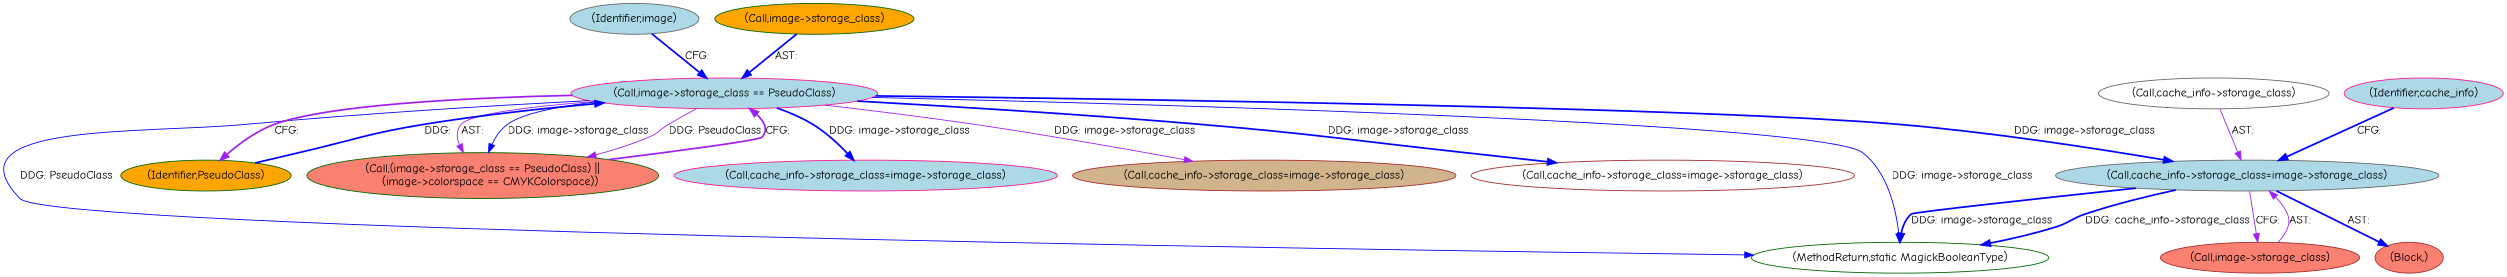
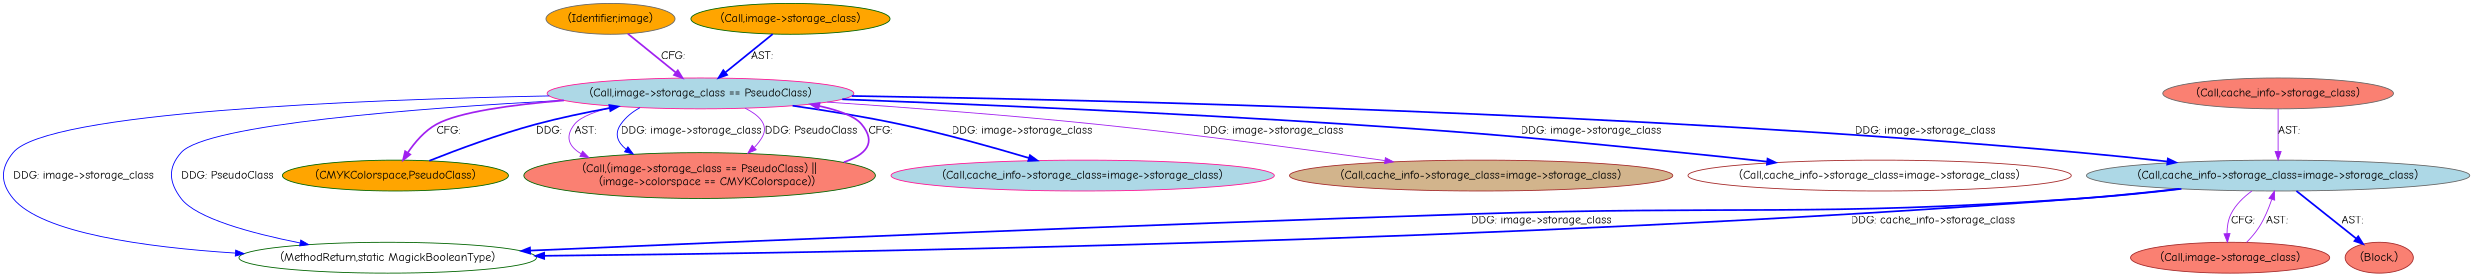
(634, 19) -> (611, 19)
(676, 53) -> (652, 53)
(2214, 93) -> (2278, 93)
(2424, 93) -> none
(206, 176) -> (395, 176)
